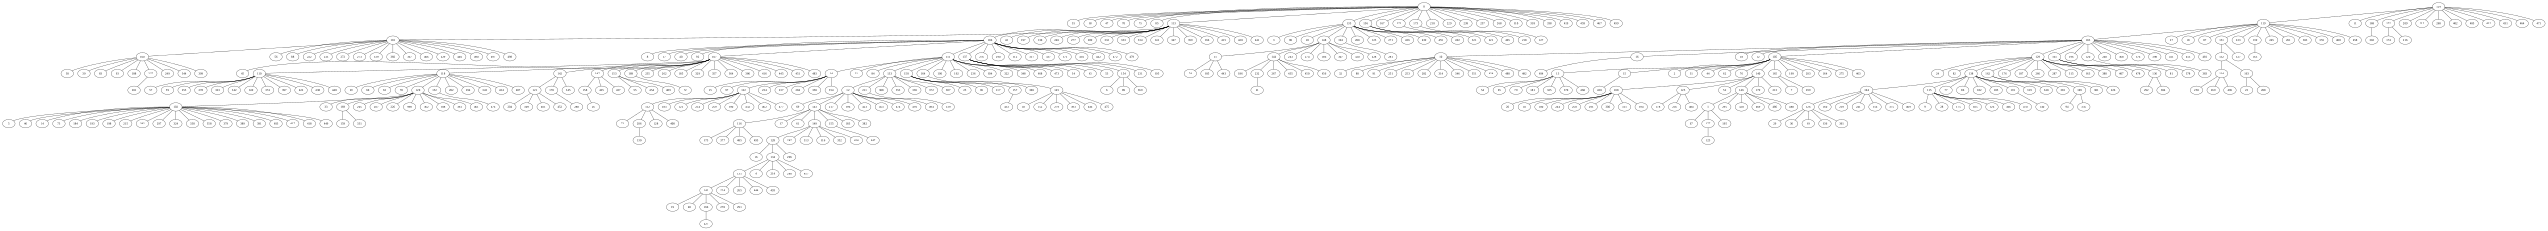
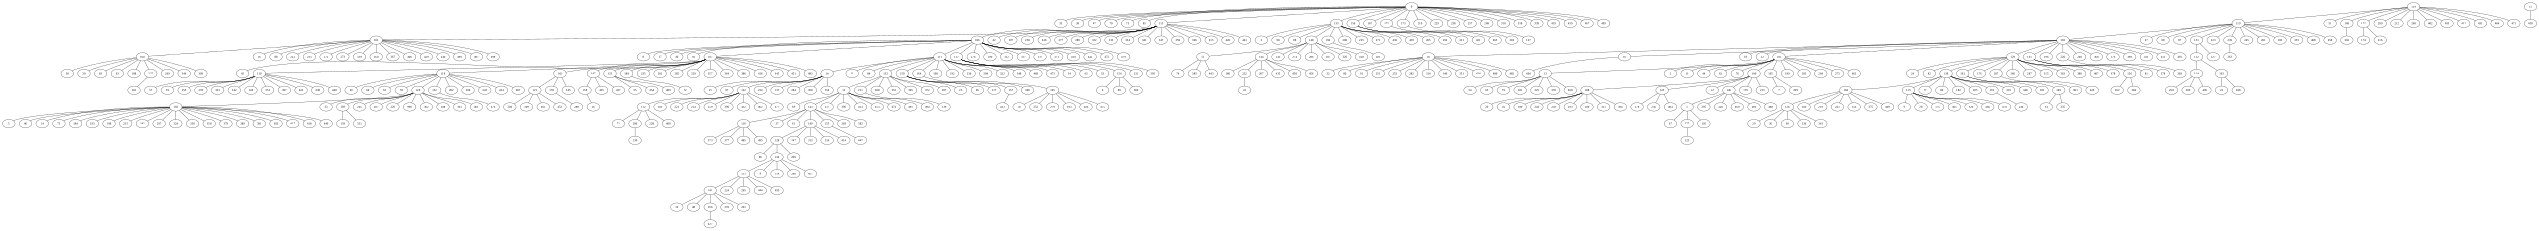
(1715, 68) -> none
(840, 140) -> none
